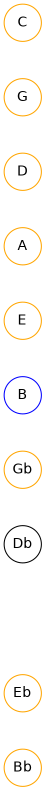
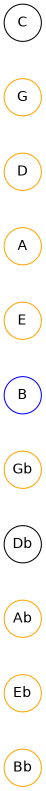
(23, 23) -> (23, 23)
none -> (23, 619)
